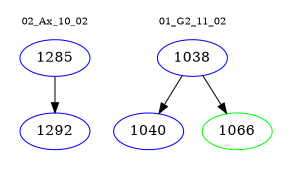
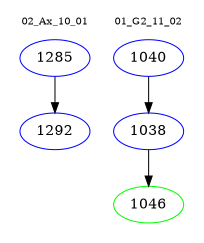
(55, 22) -> (55, 22)
(173, 90) -> (149, 90)
(237, 131) -> (149, 205)
